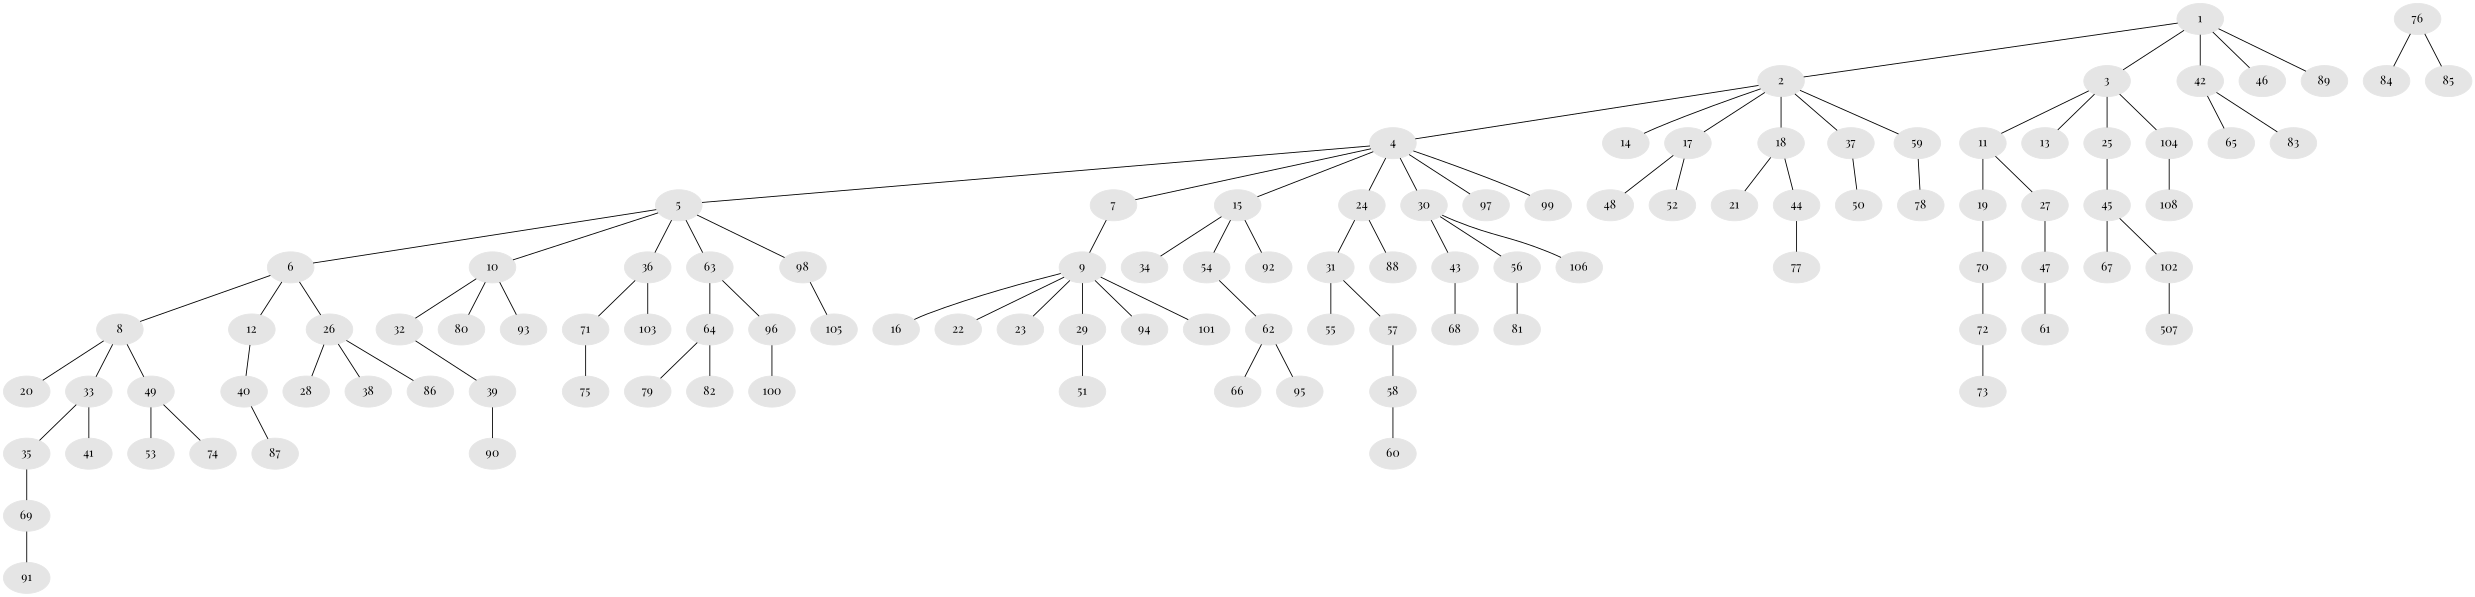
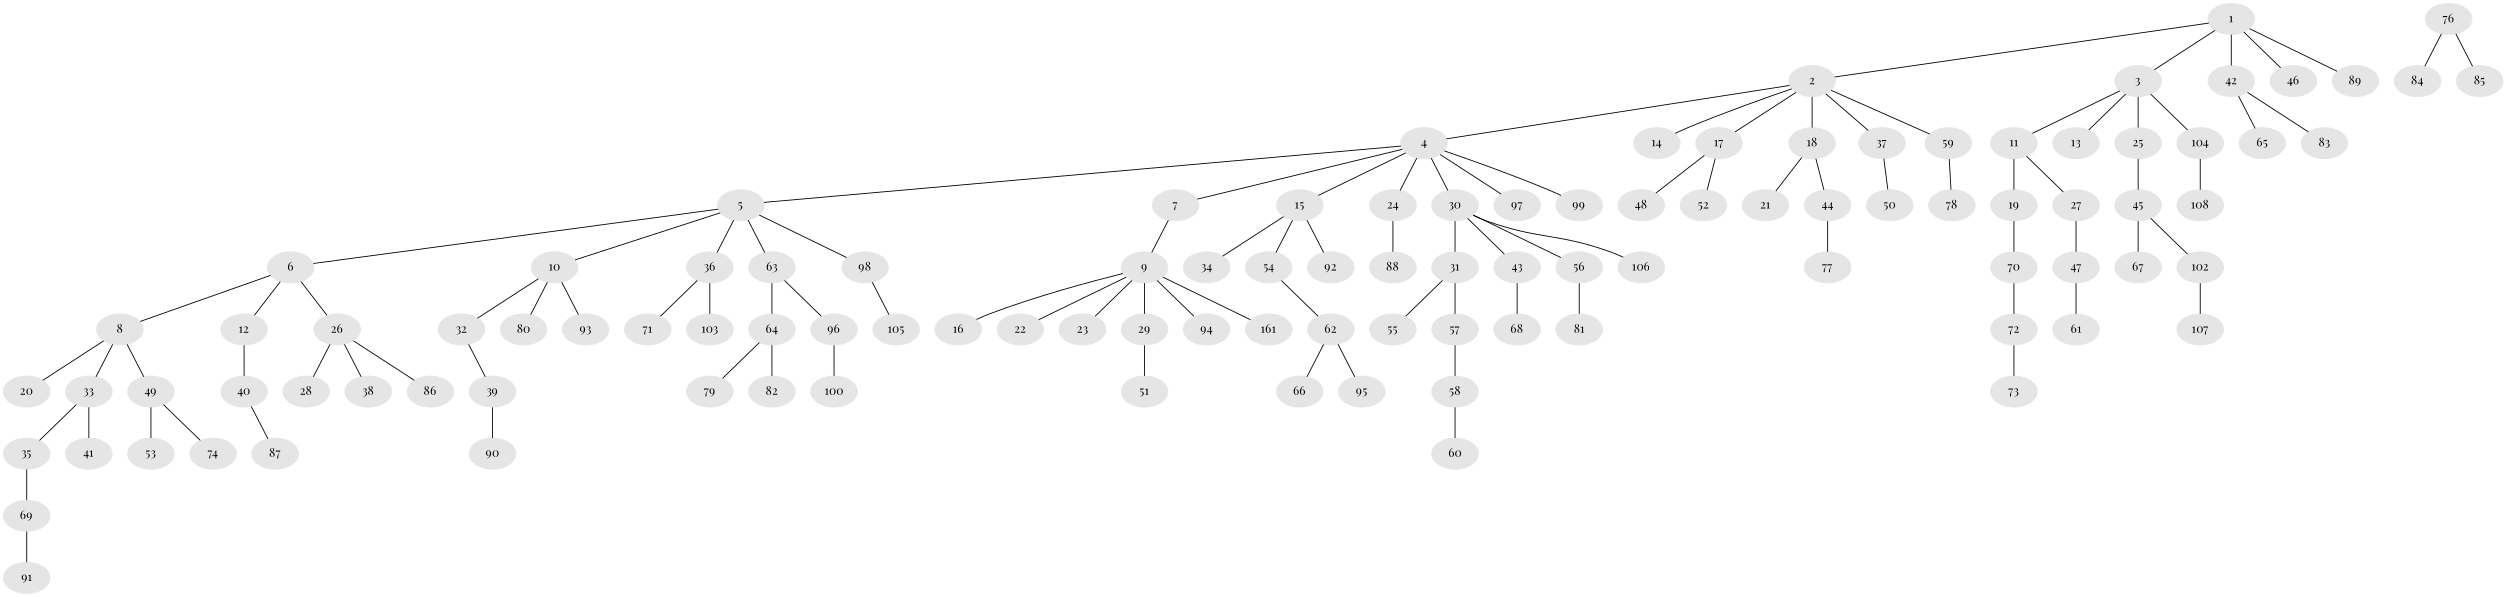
(1346, 236) -> (1455, 236)
(1207, 329) -> (1269, 329)
(2169, 329) -> (2200, 329)
(586, 392) -> none
